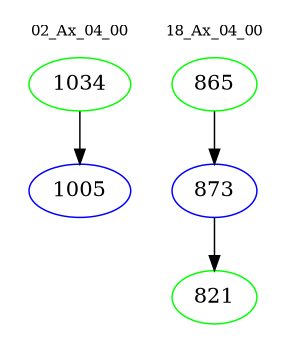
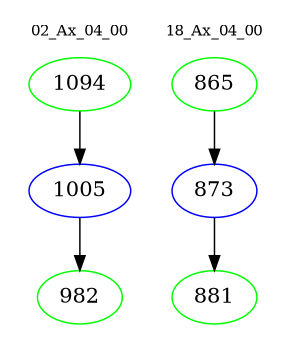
(80, 84) -> (80, 84)
none -> (80, 297)
(214, 297) -> (214, 297)
